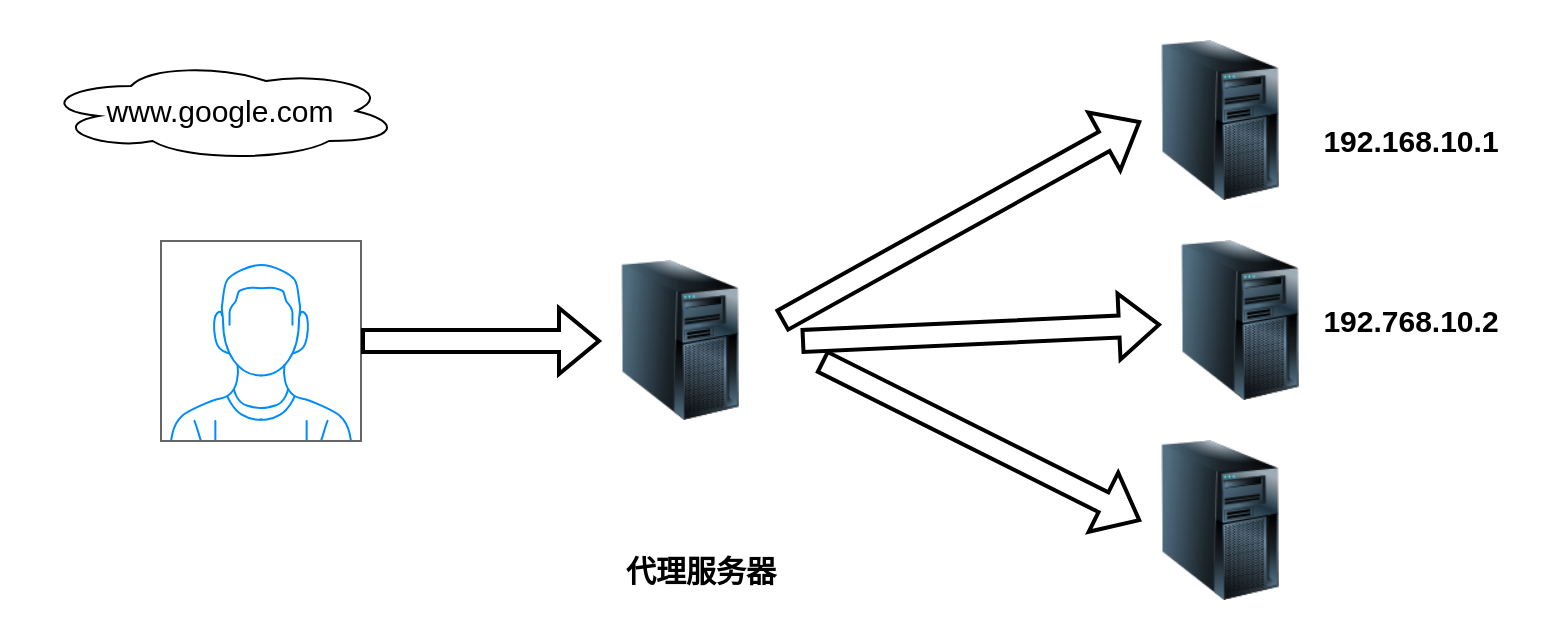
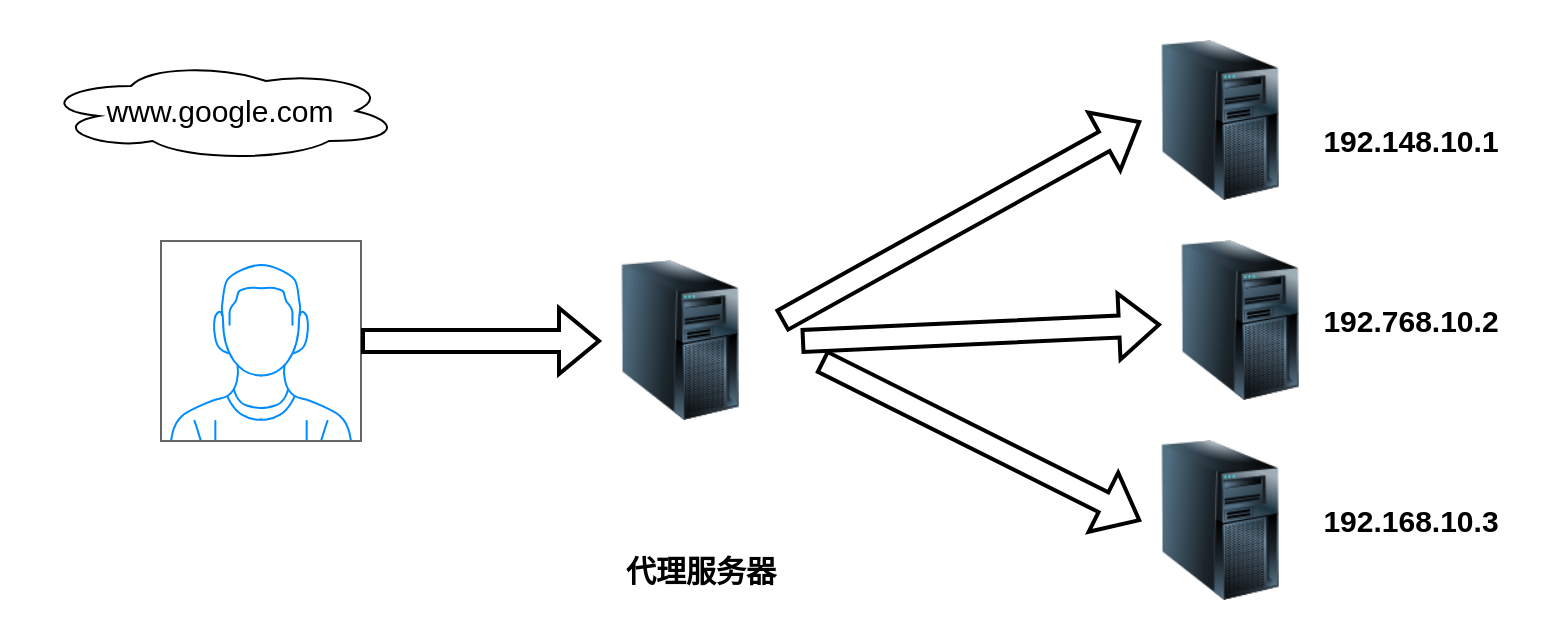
(1412, 141) -> (1412, 141)
none -> (1411, 521)
